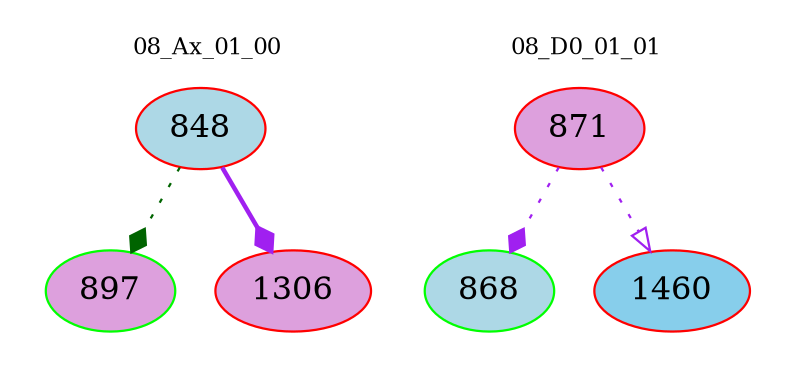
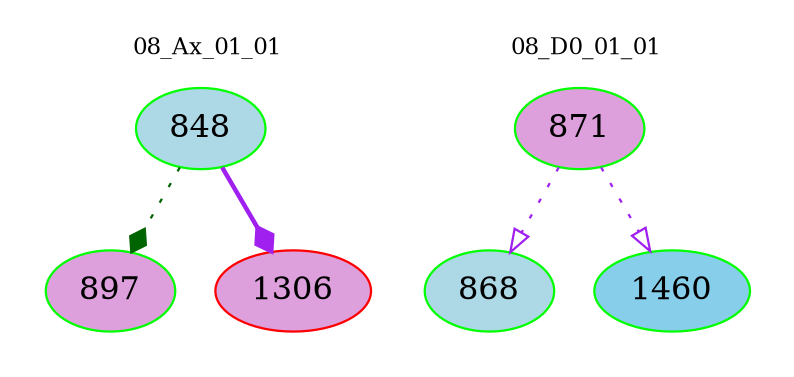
(208, 48) -> (208, 48)
(201, 129) -> (201, 129)
(580, 129) -> (580, 129)
(540, 200) -> (540, 200)
(672, 291) -> (672, 291)
